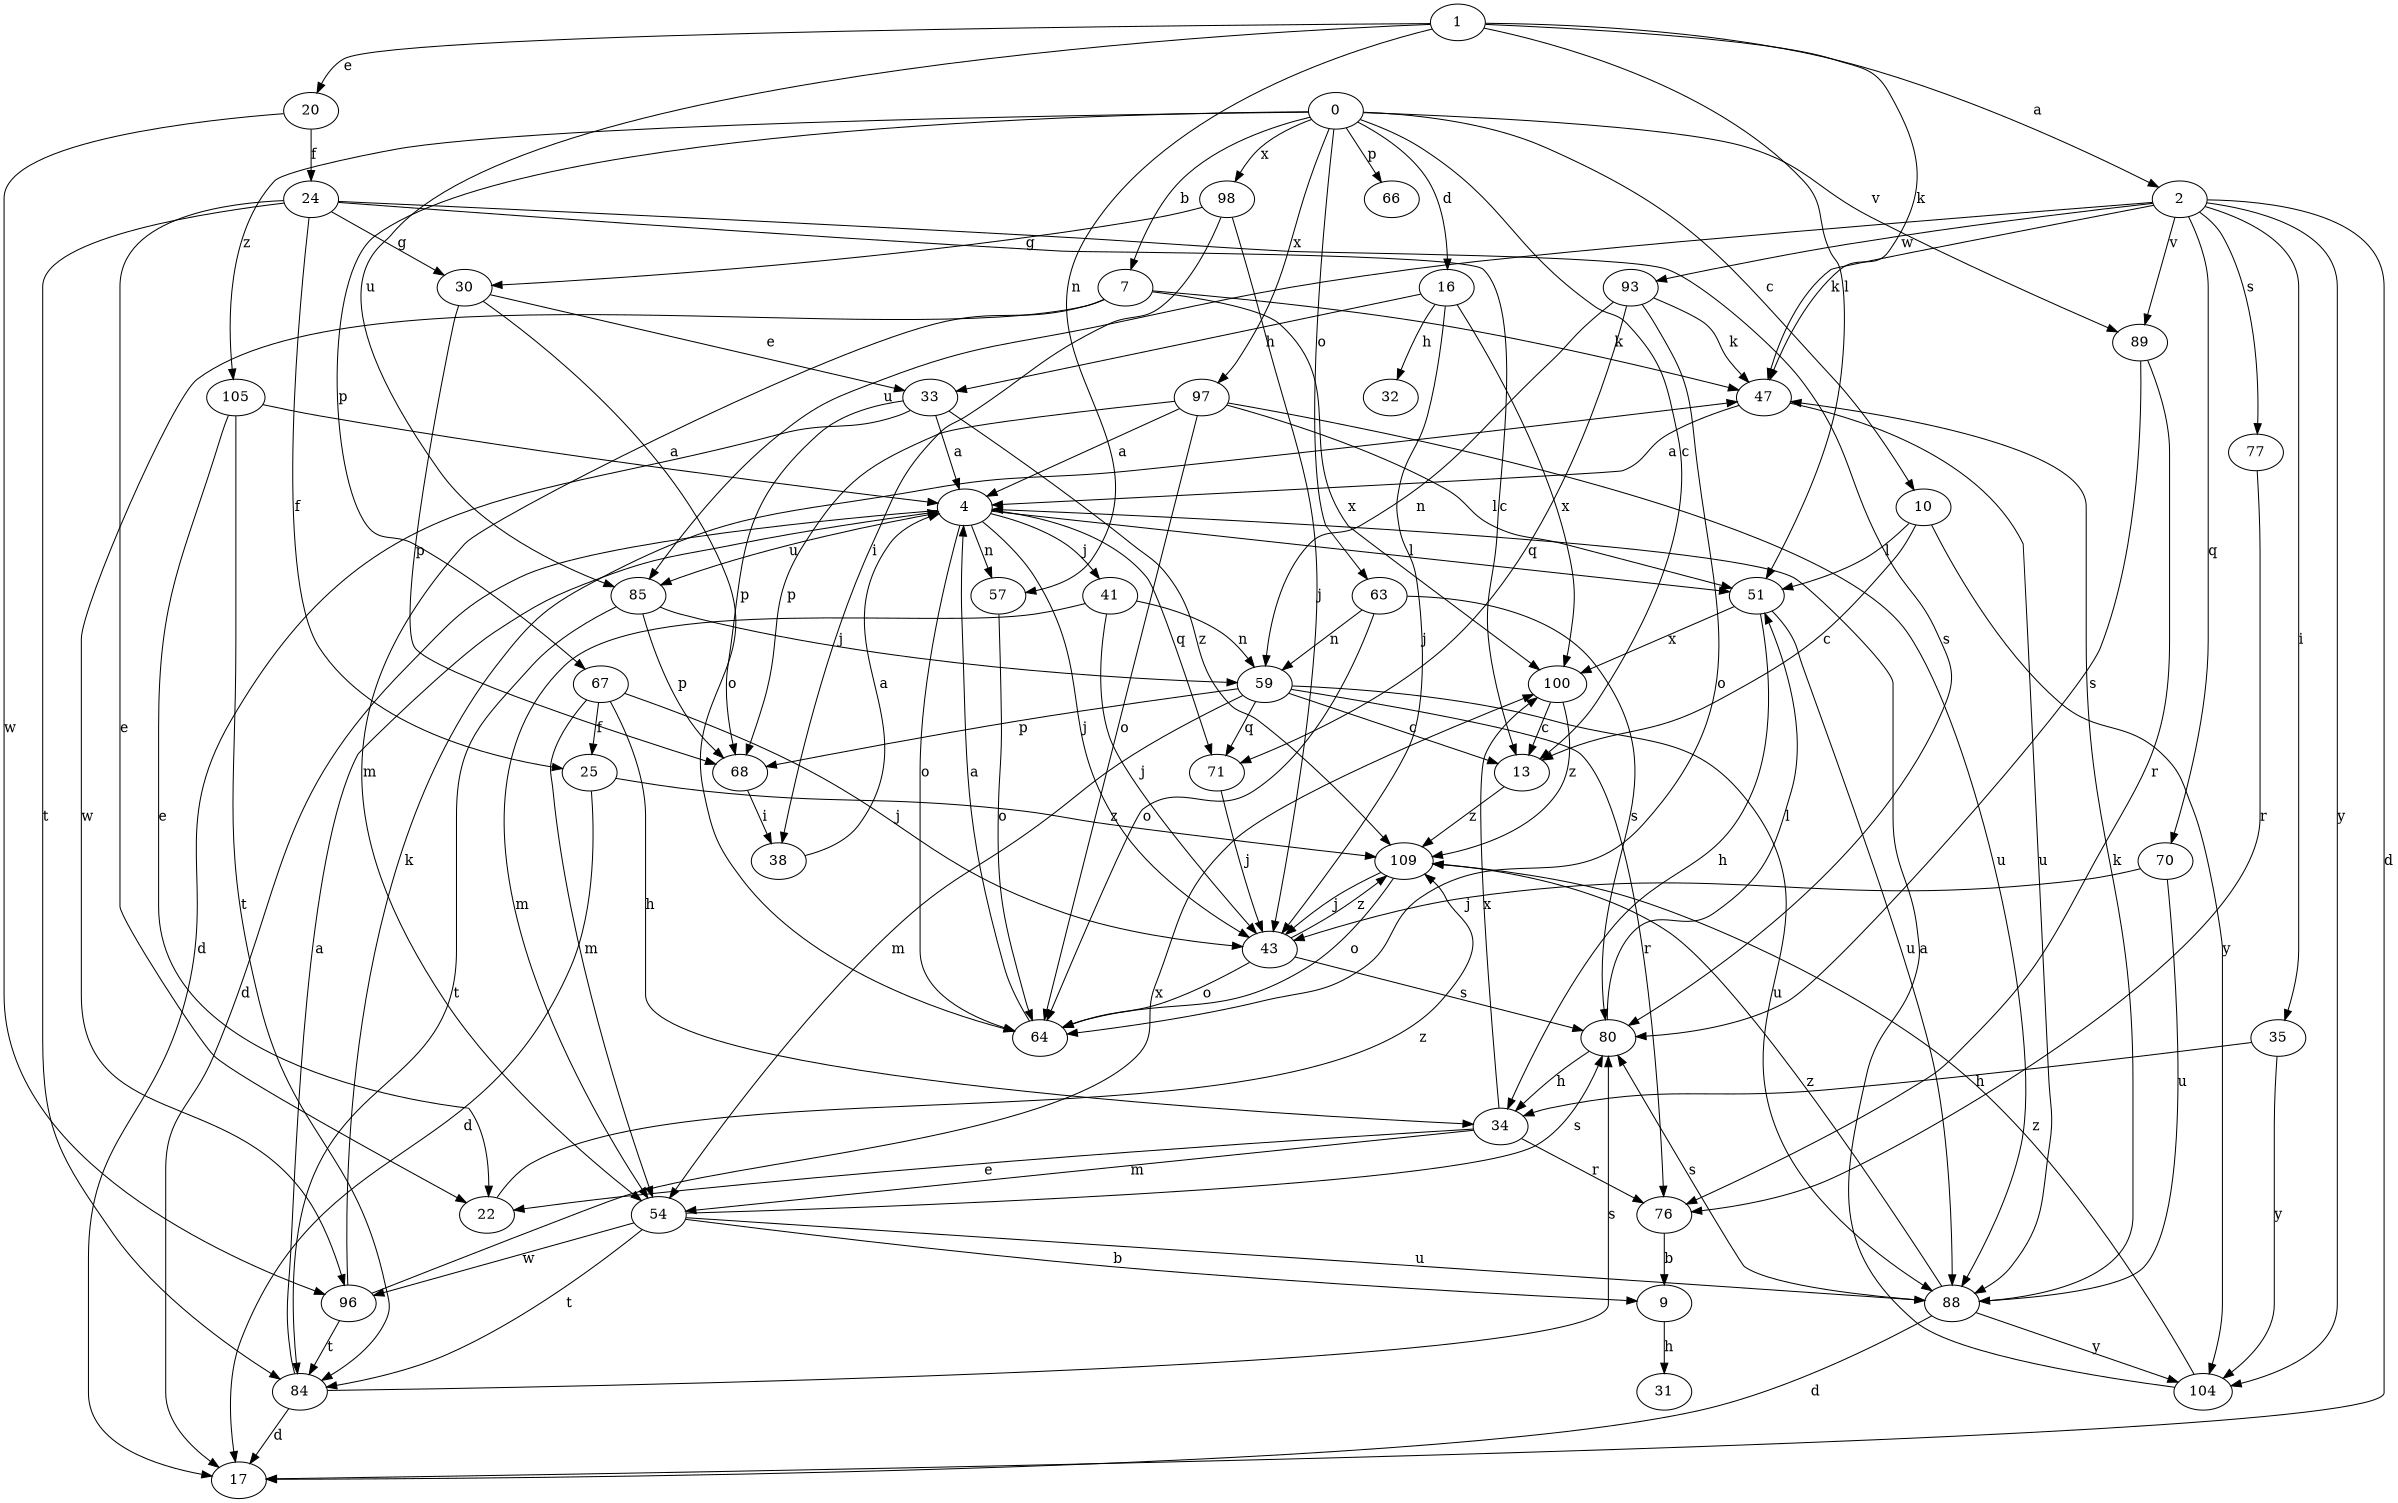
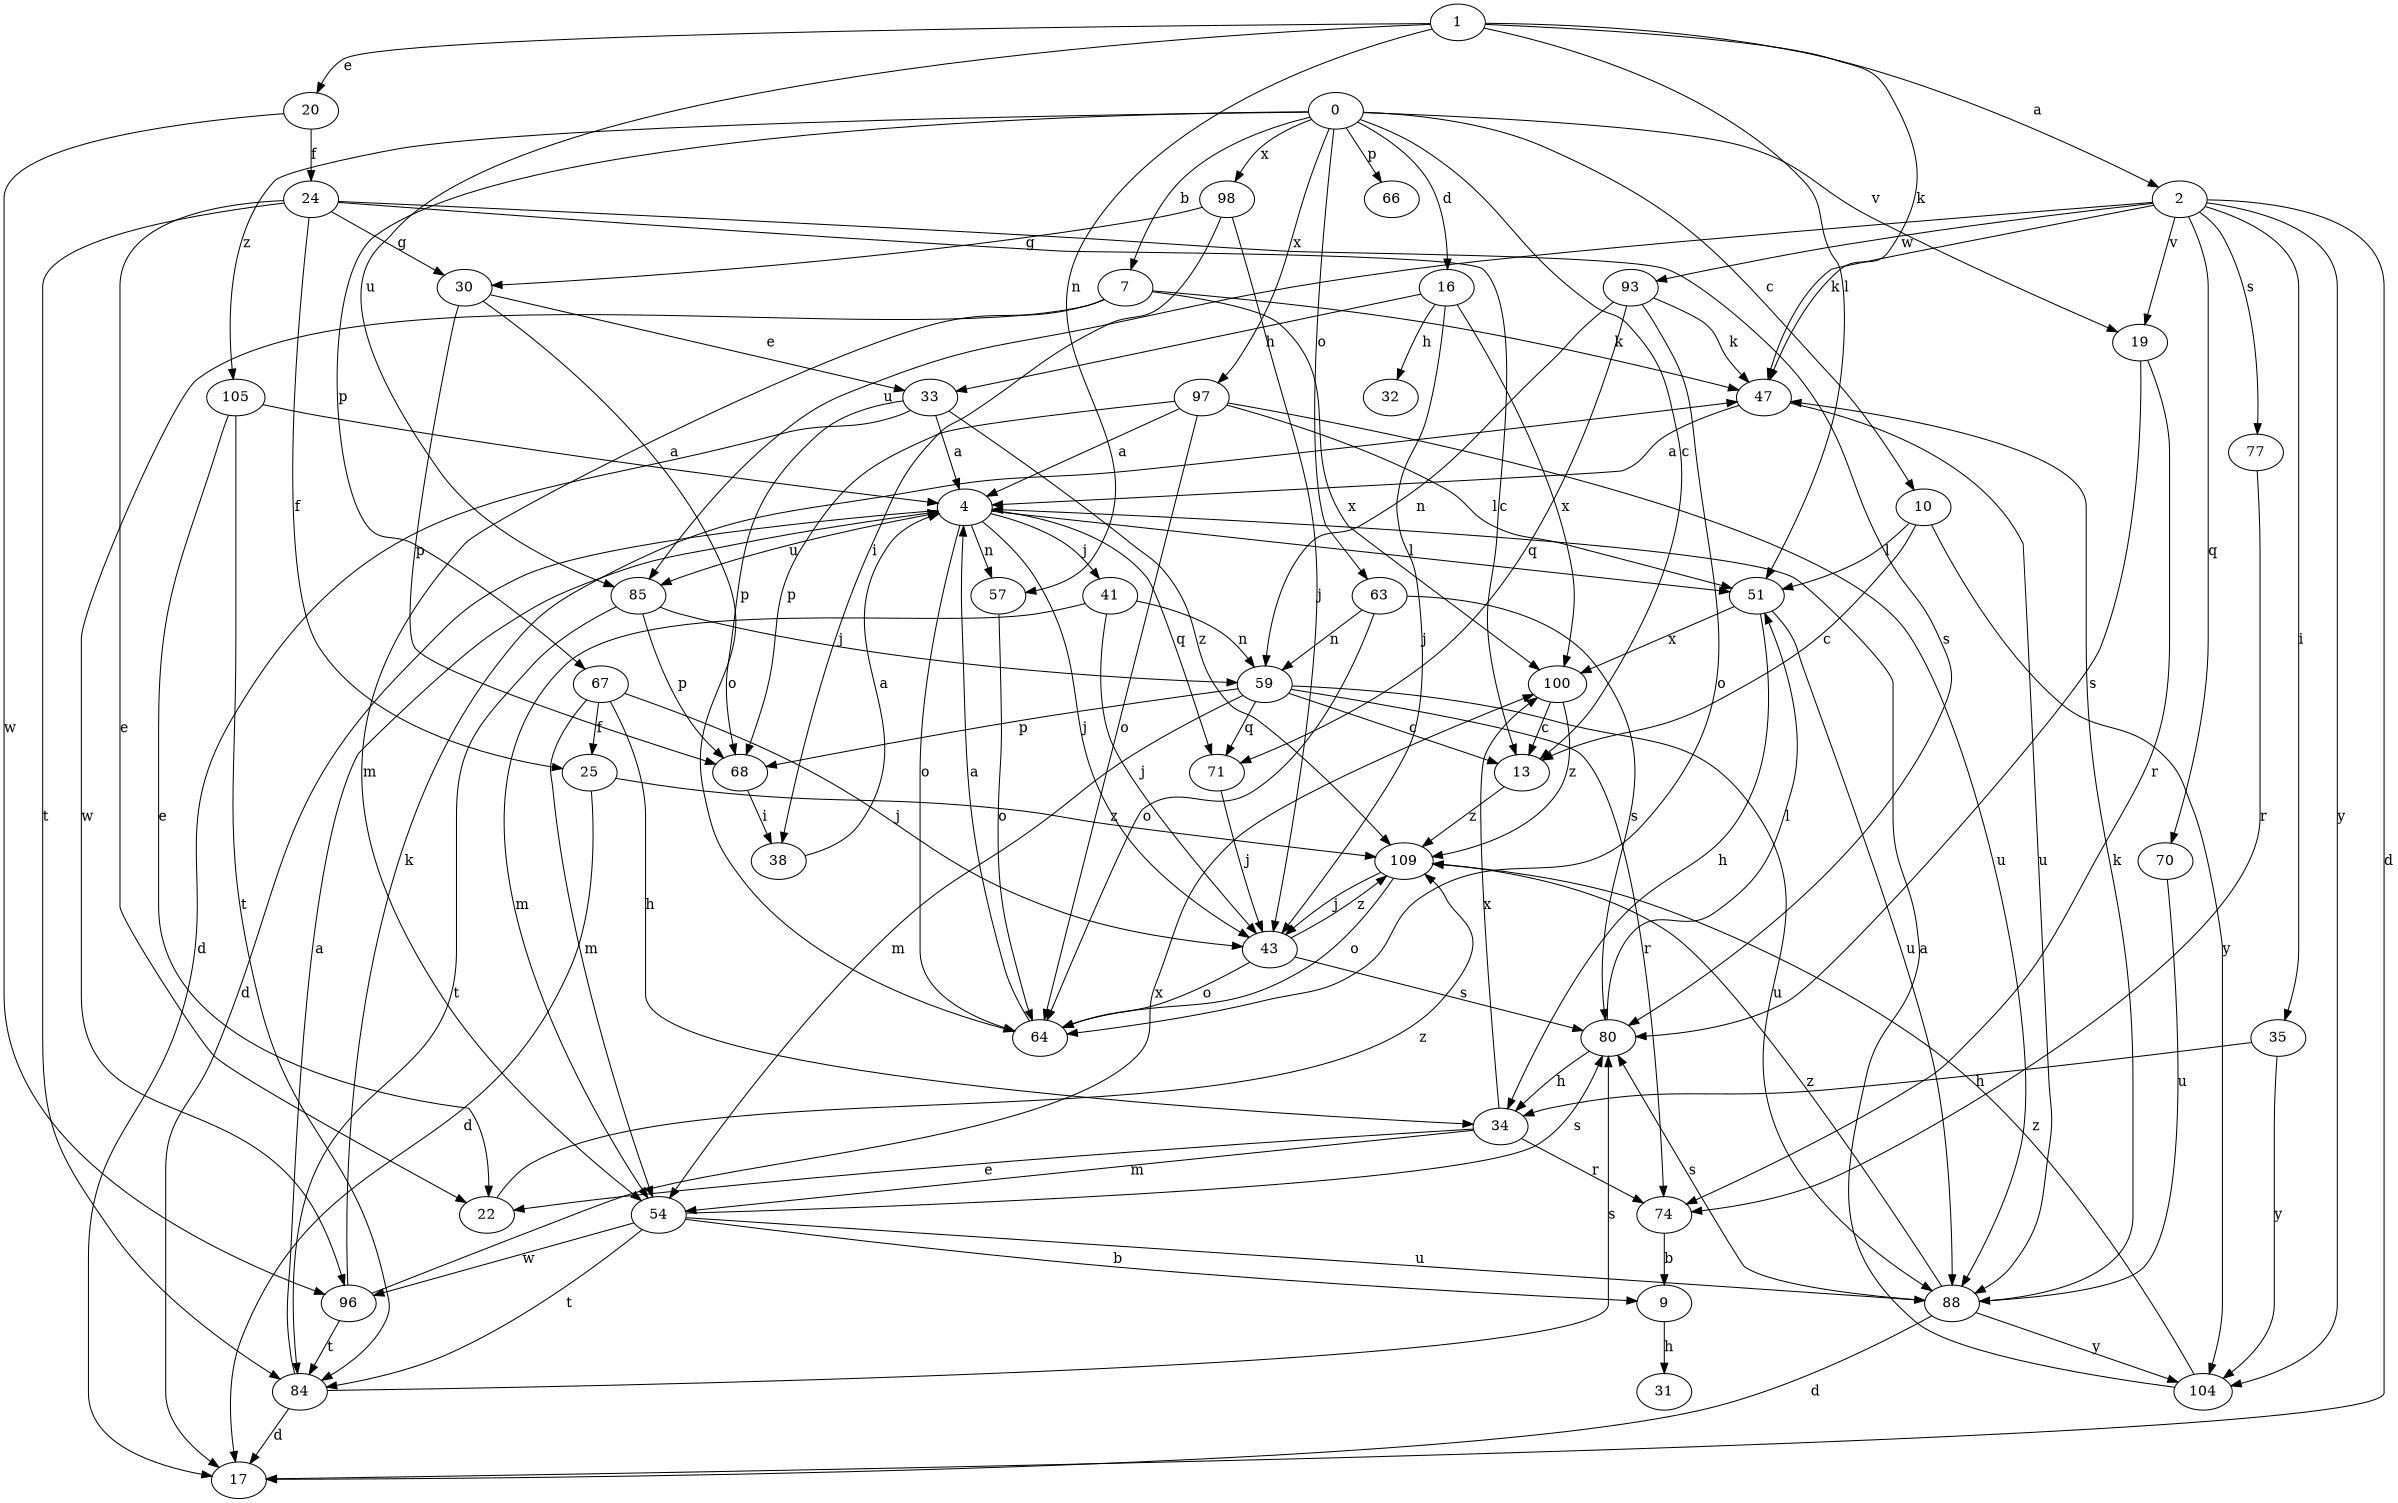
(2140, 343) -> (2140, 343)
(1720, 884) -> none
(1664, 1215) -> (1664, 1215)
